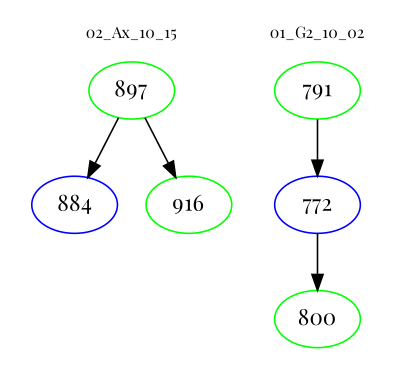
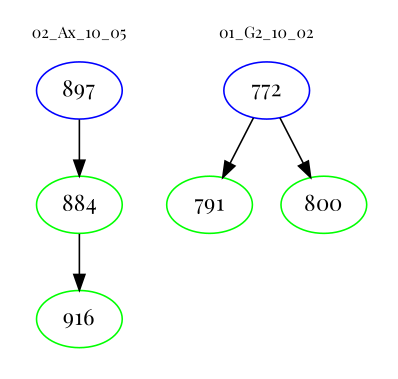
(132, 34) -> (80, 34)
(132, 90) -> (79, 90)
(318, 140) -> (242, 141)
(157, 141) -> (79, 254)
(75, 205) -> (79, 205)
